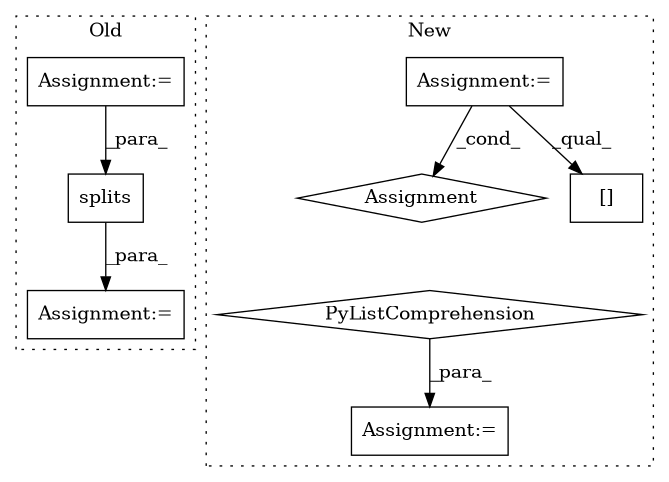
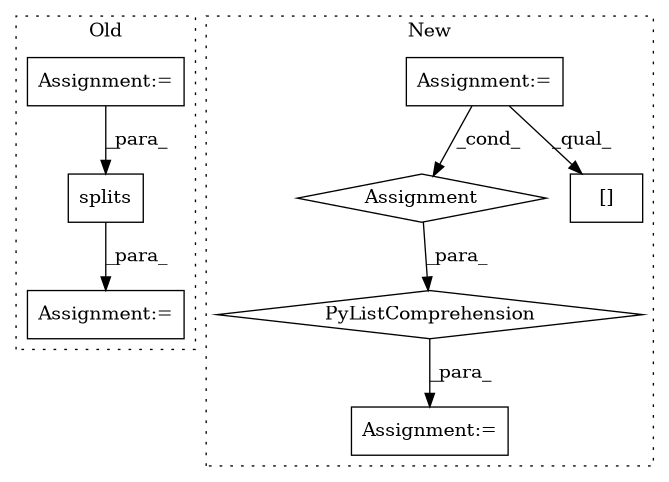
none -> (425, 249)
